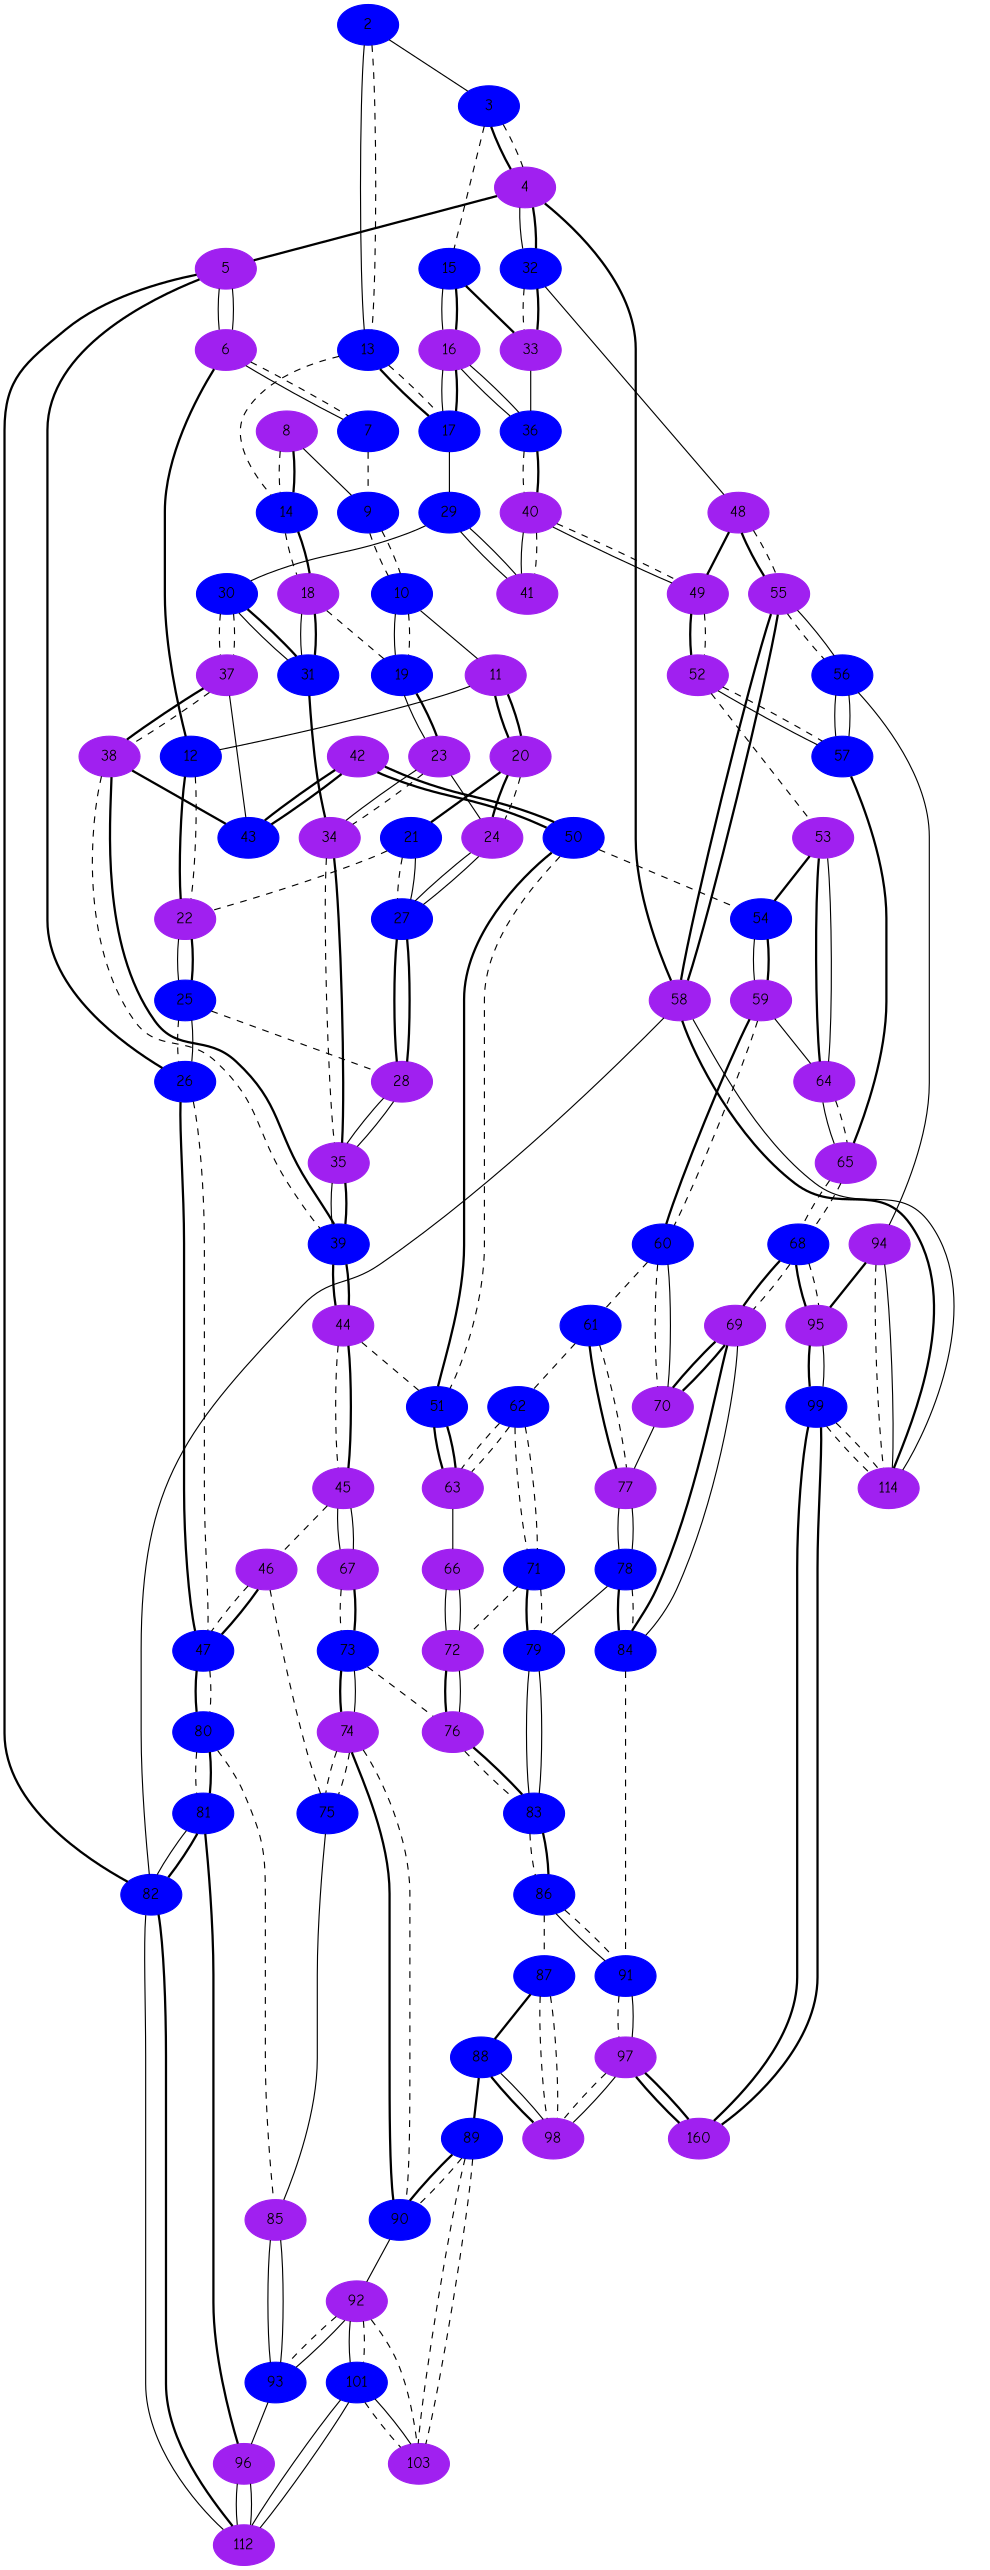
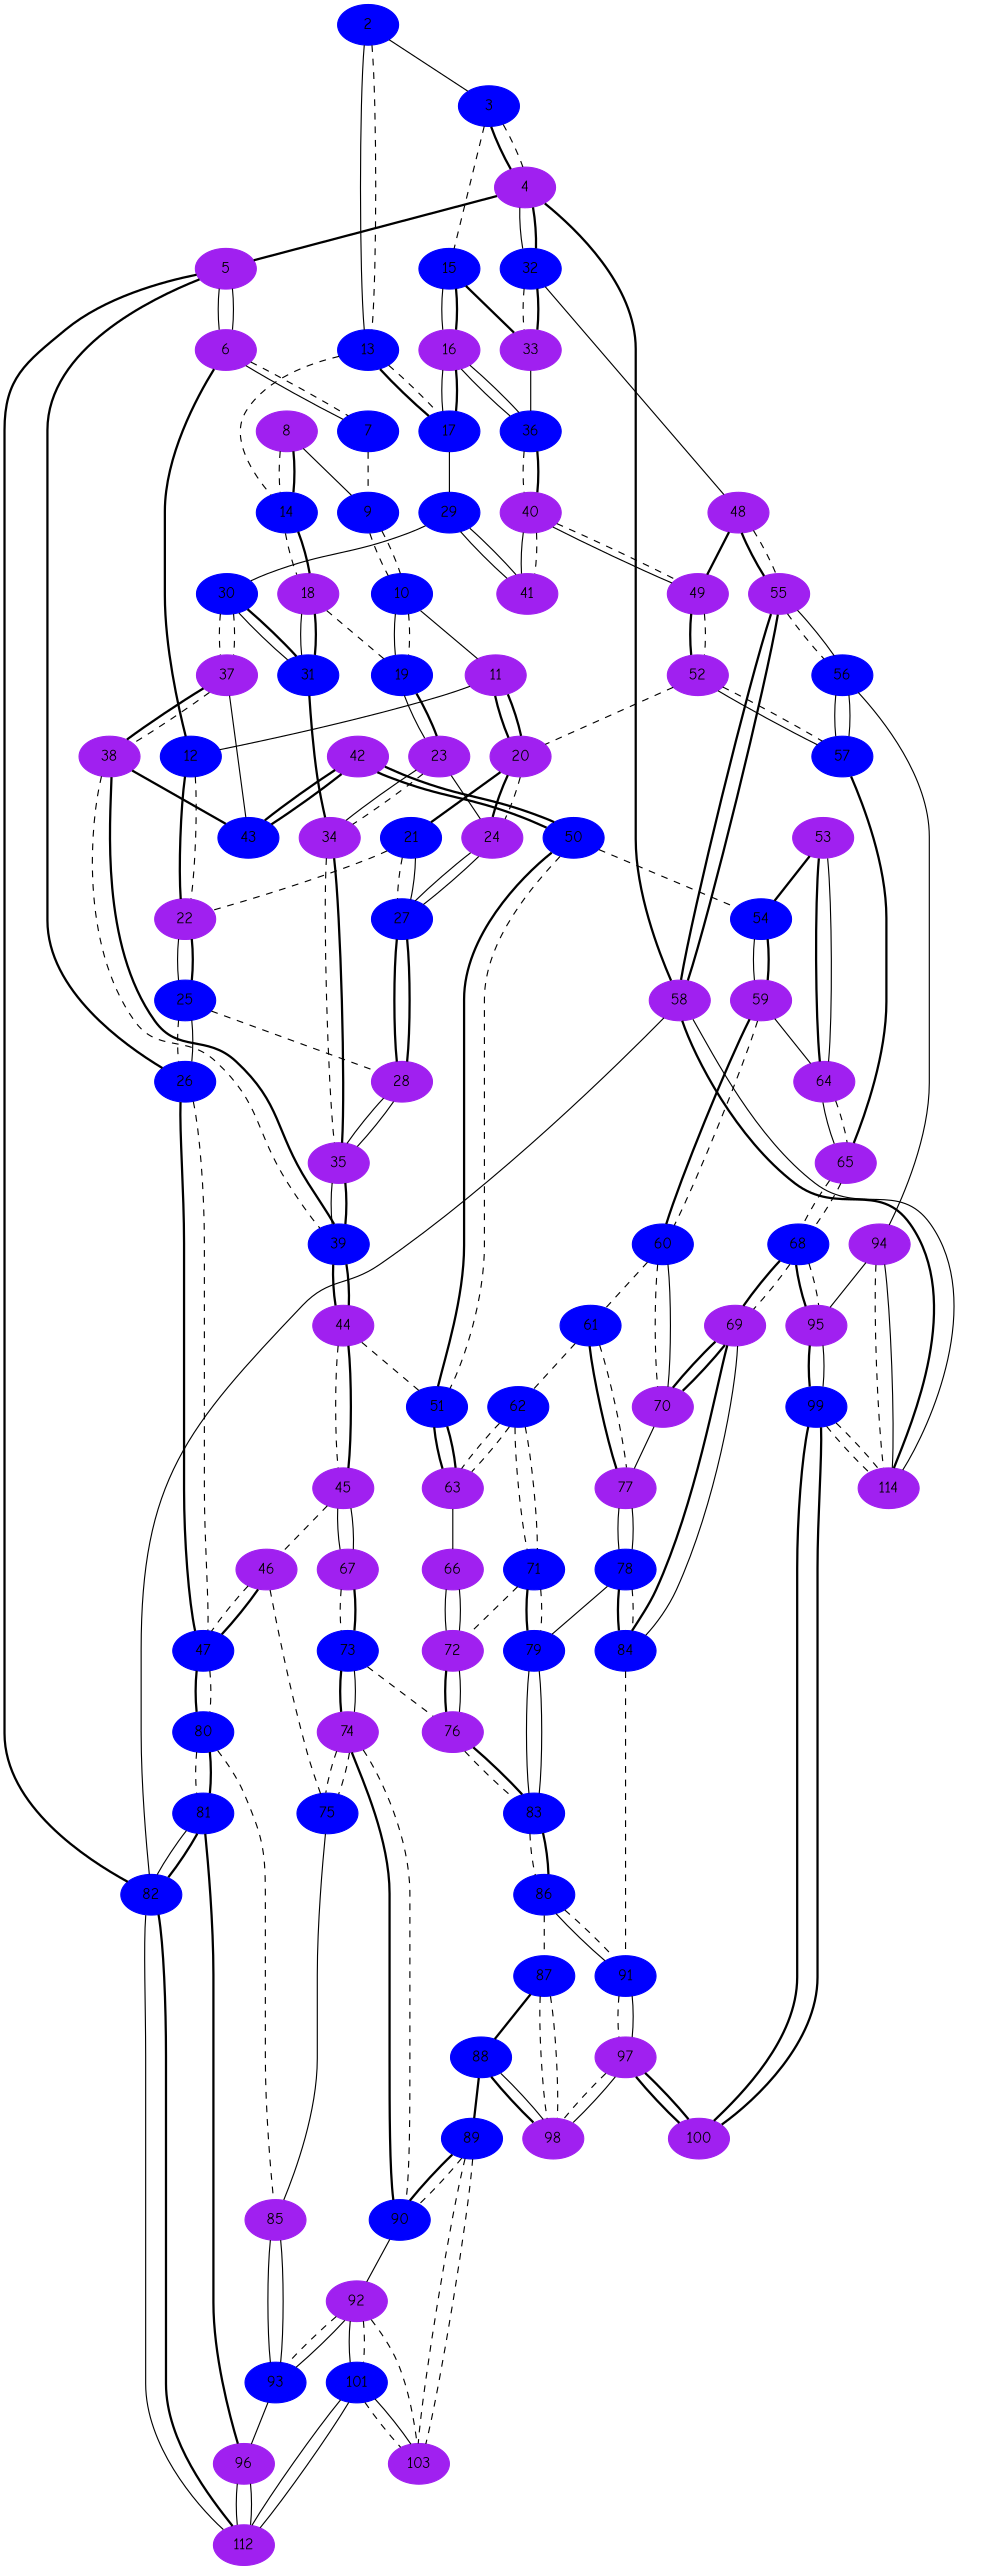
(760, 756) -> (609, 716)
(848, 1285) -> (848, 1285)
(699, 2139) -> (699, 2139)
